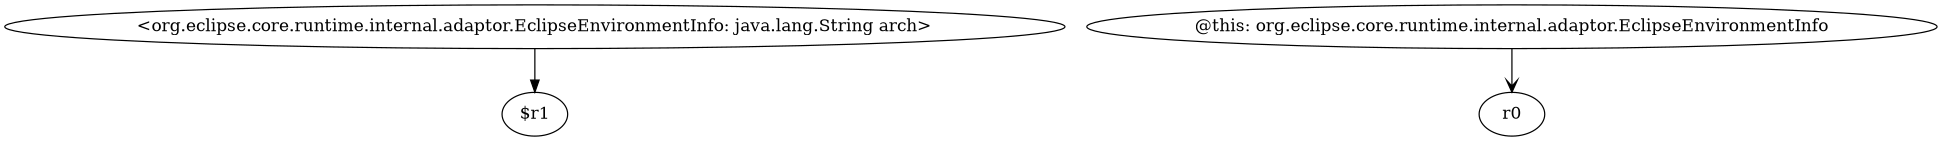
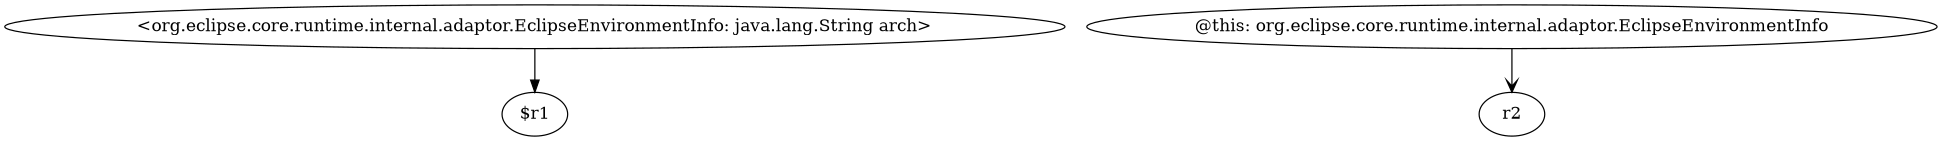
(1512, 114) -> (1512, 114)
